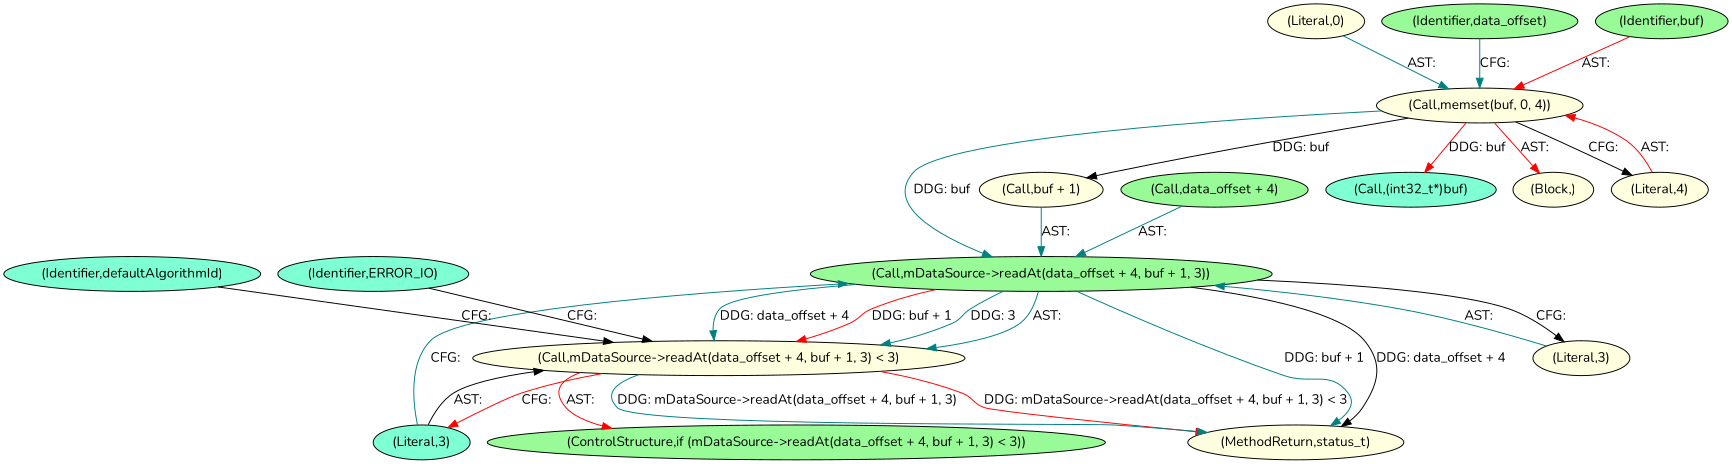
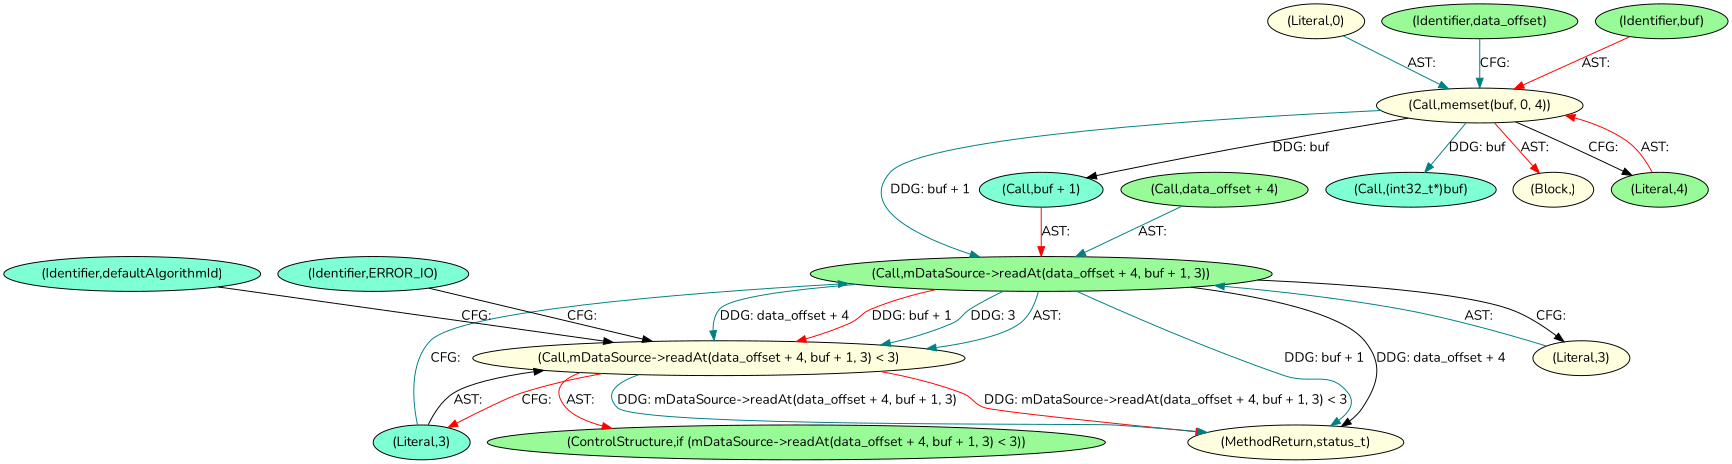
(1448, 144) -> (1448, 144)
(942, 190) -> (930, 190)
(1041, 190) -> (1041, 190)
(1660, 190) -> (1660, 190)
(1041, 227) -> (1041, 227)
